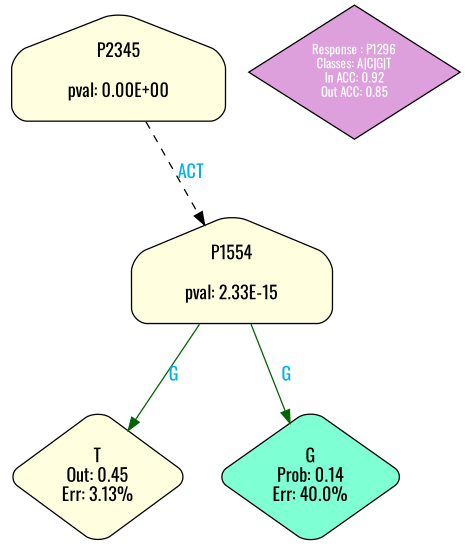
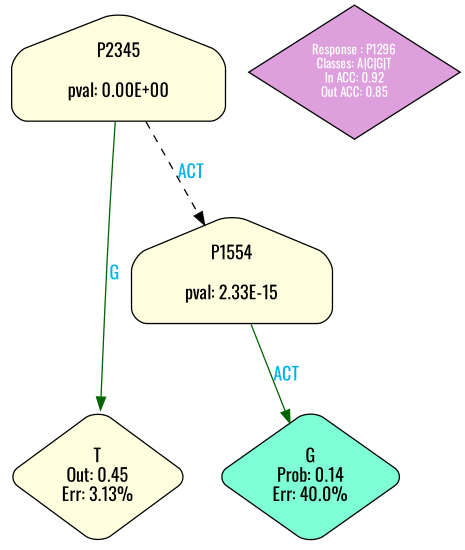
(168, 372) -> (107, 259)
(287, 376) -> (287, 376)
